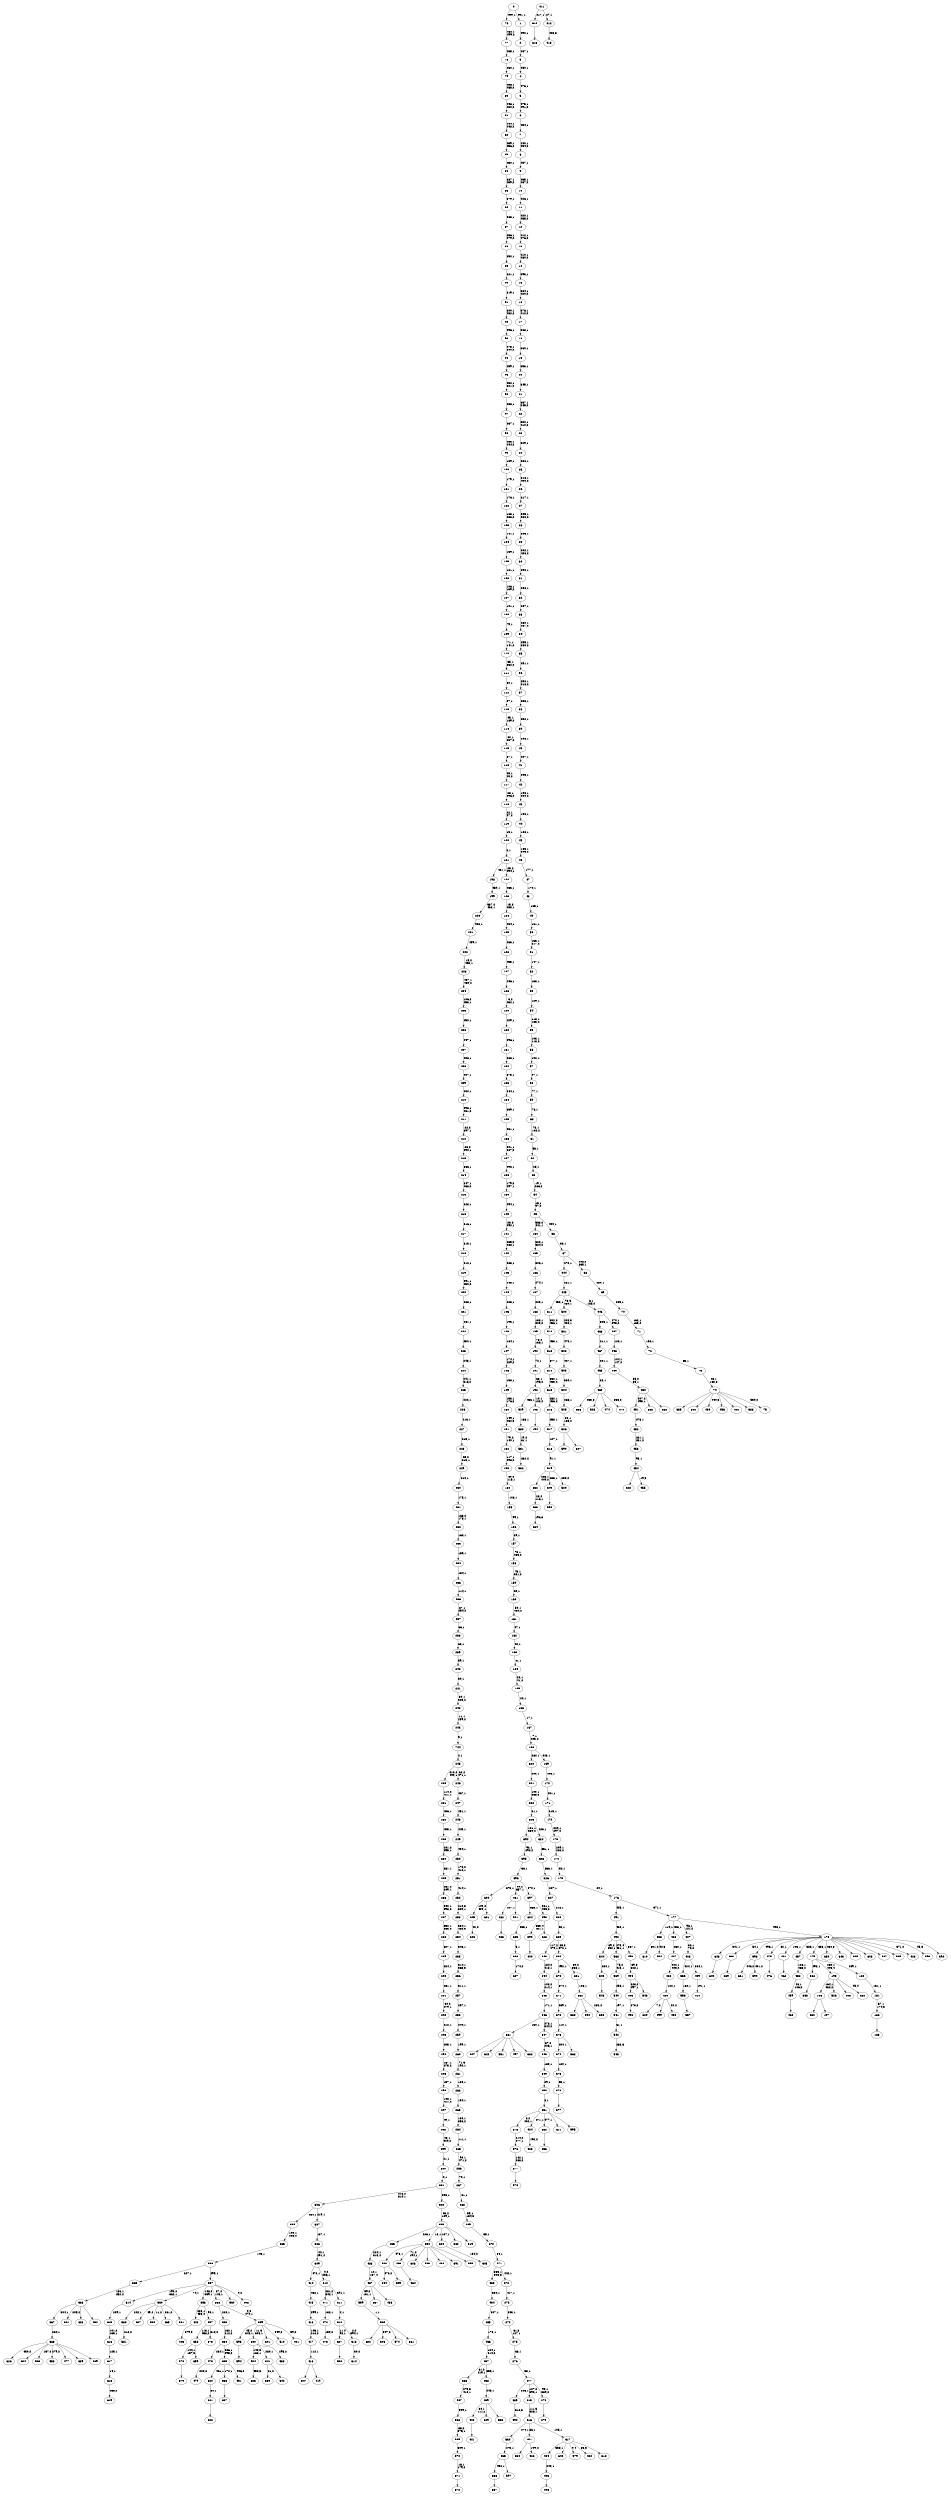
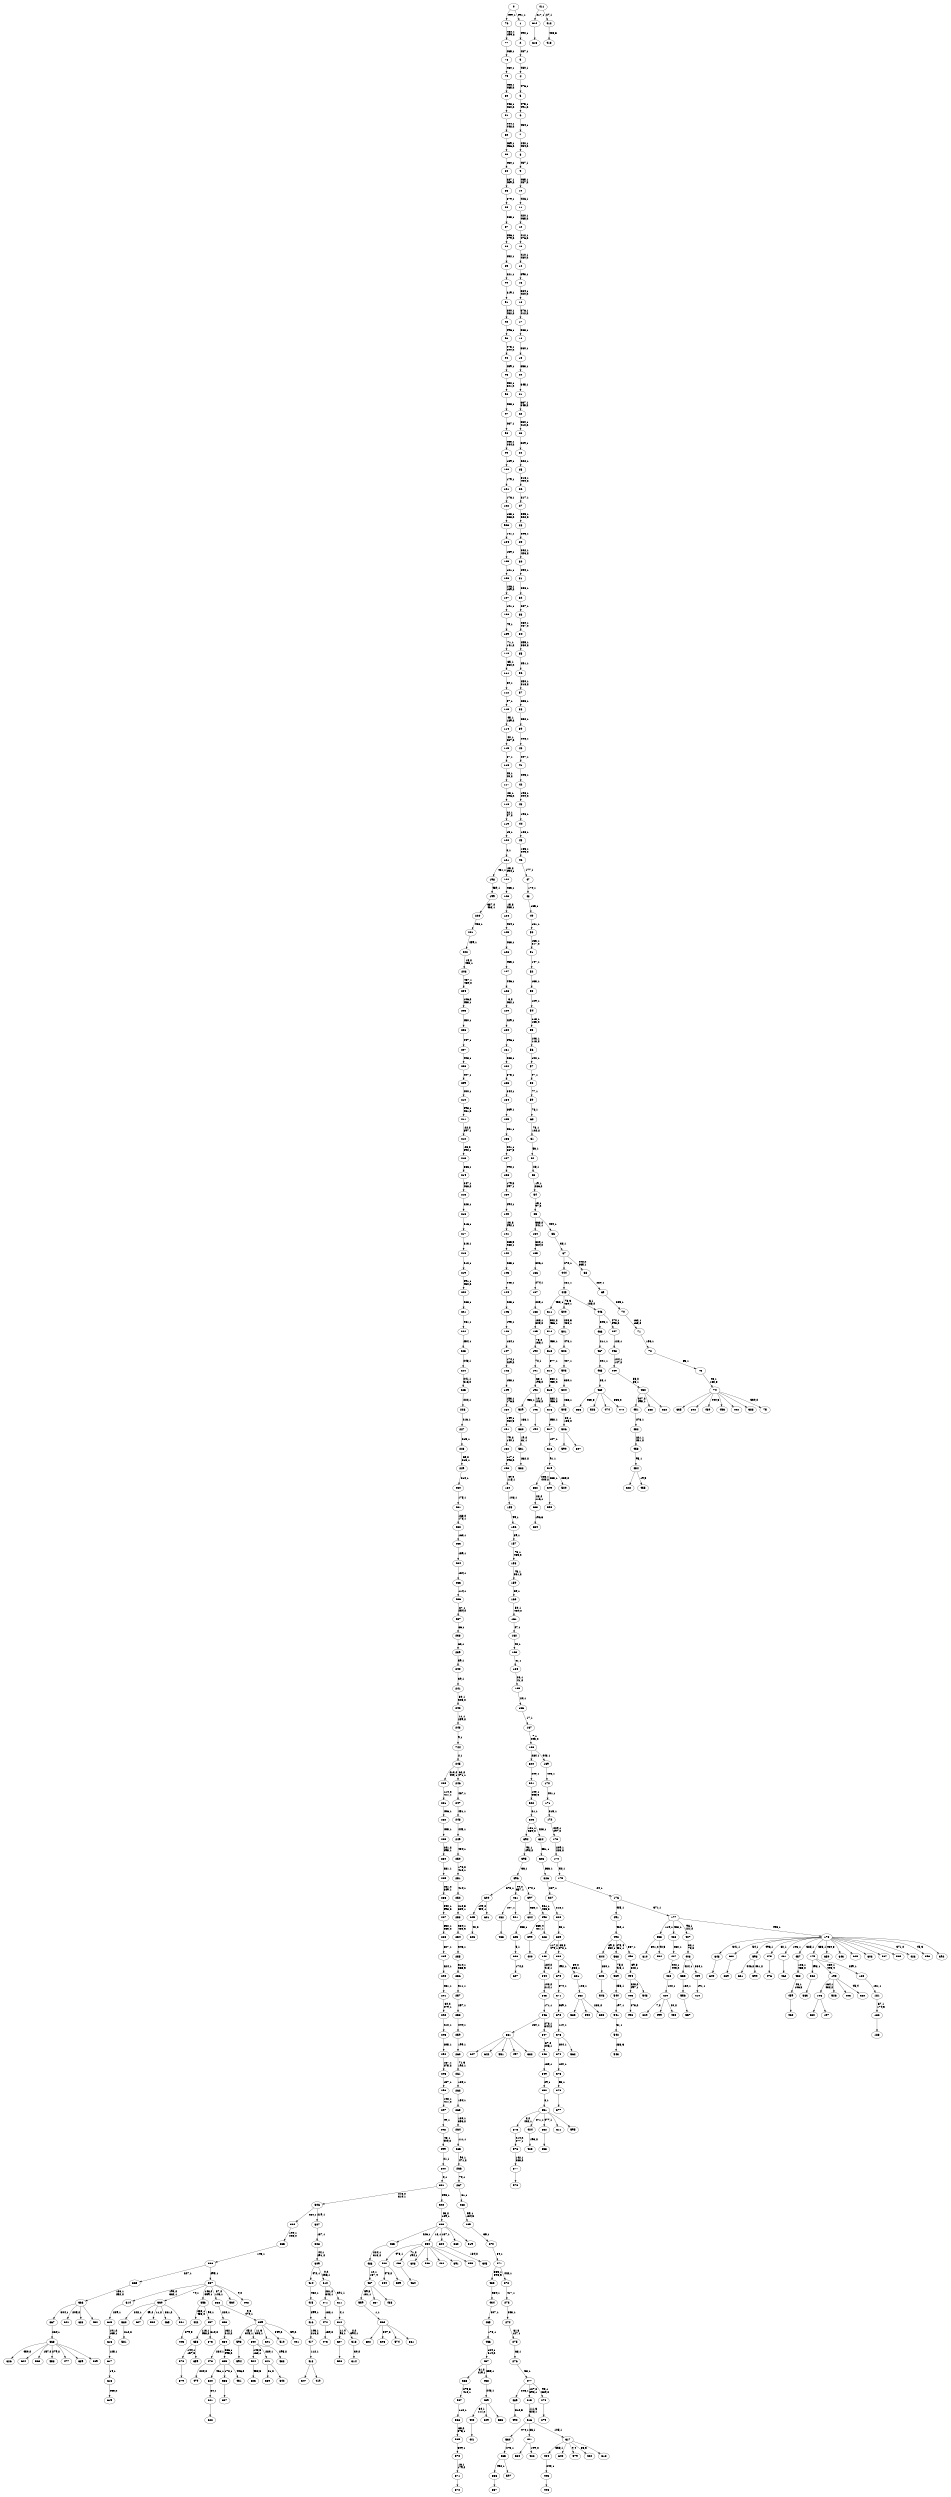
(506, 526) -> (506, 526)
(463, 2410) -> (463, 2410)
